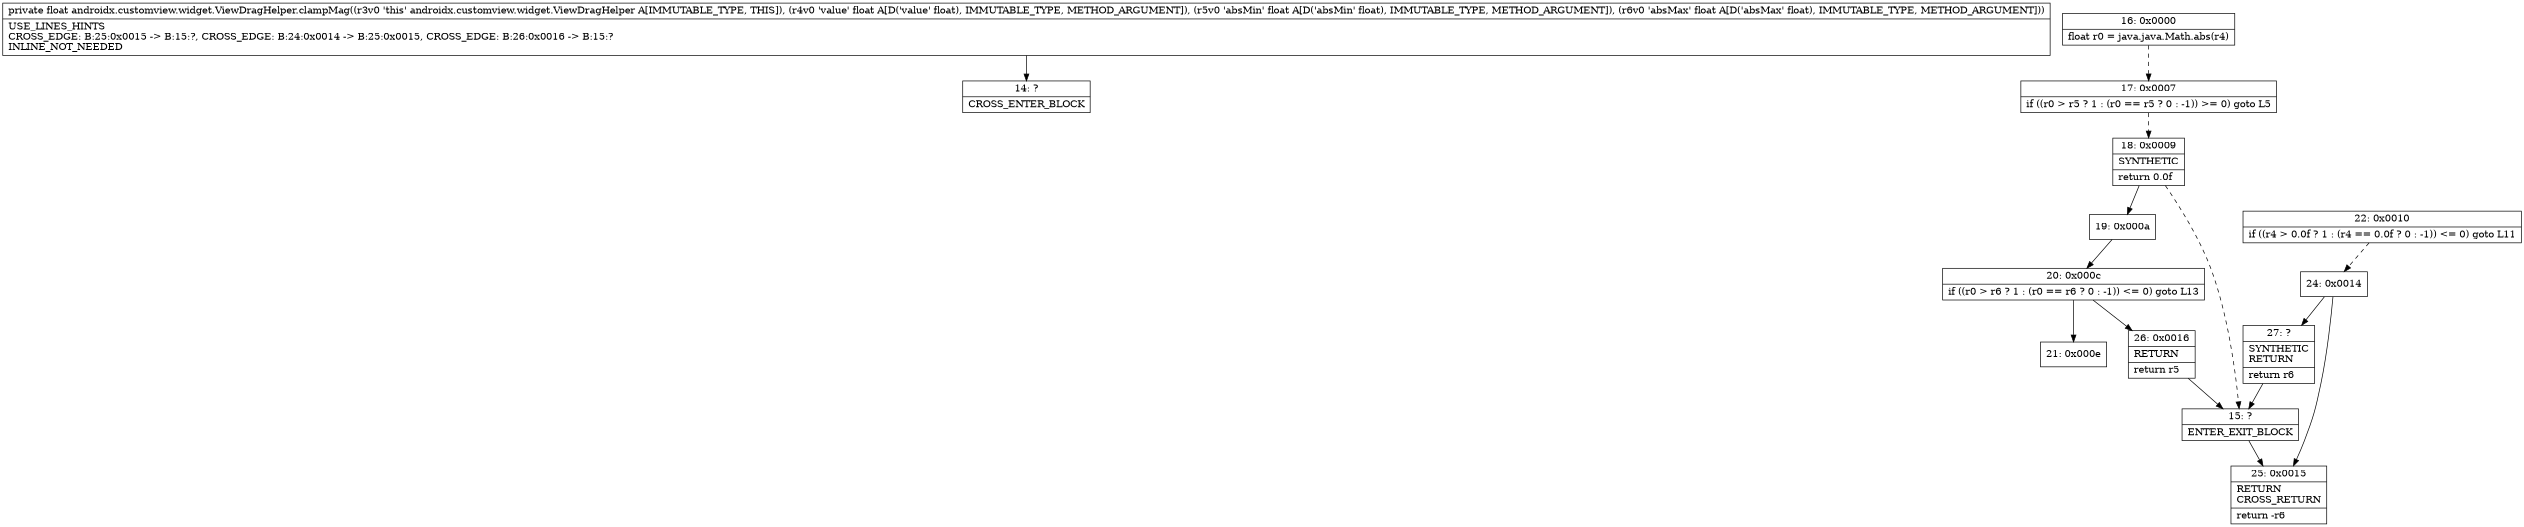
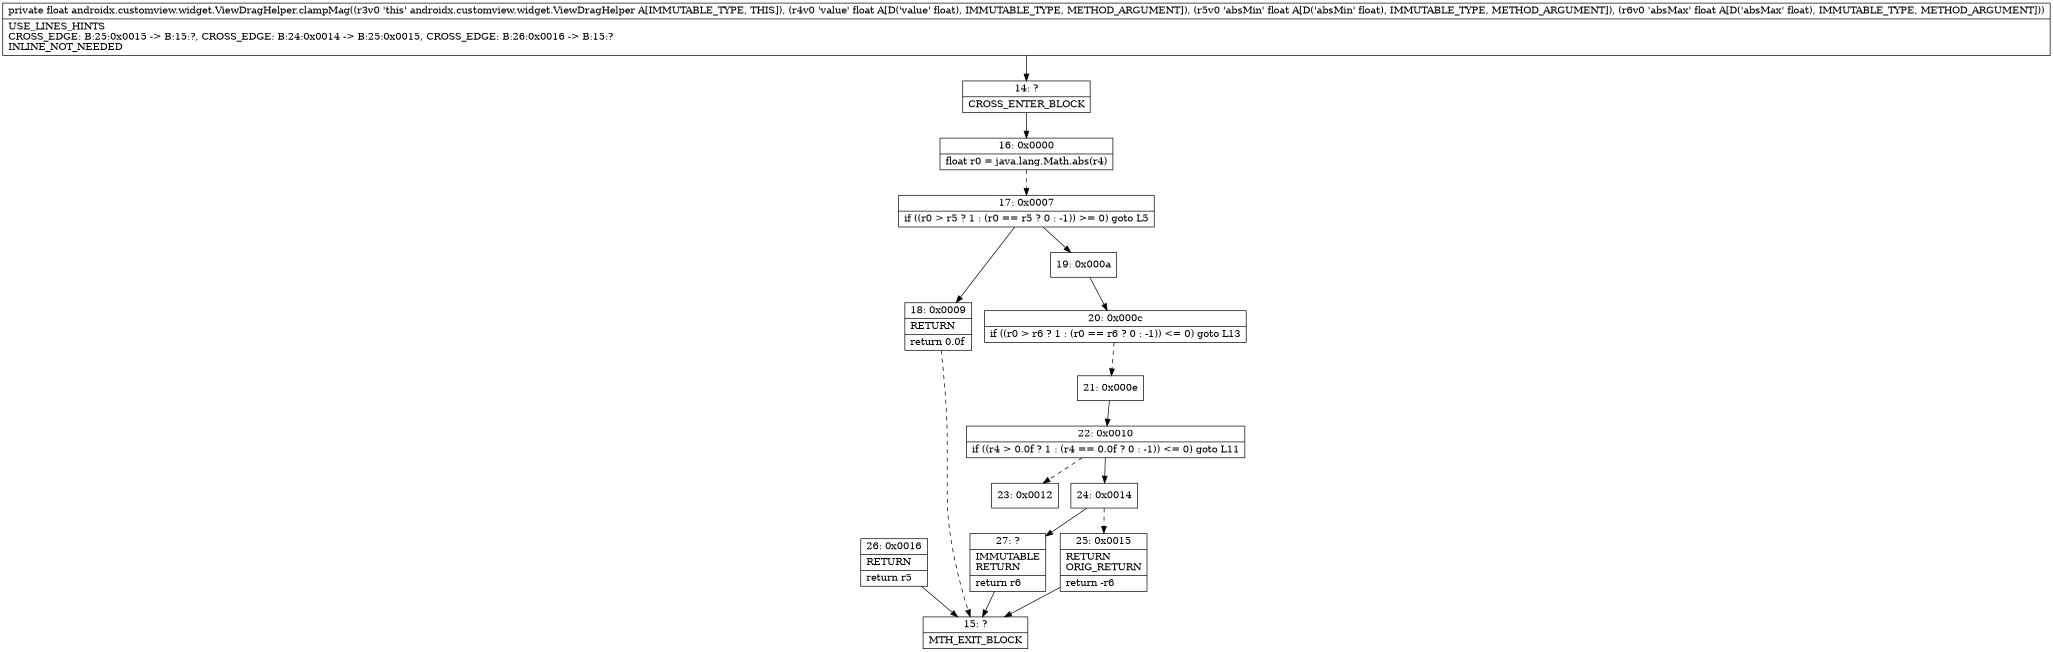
(2149, 37) -> (1026, 162)
none -> (1026, 122)
(2149, 122) -> (987, 262)
(2149, 162) -> (933, 326)
(2135, 197) -> (1054, 237)
(2359, 255) -> (1105, 467)
(2110, 313) -> none
(2074, 317) -> (1113, 356)
(2279, 349) -> (1008, 557)
(2322, 380) -> (1104, 517)
none -> (1109, 410)
(2240, 432) -> (975, 640)
(2254, 450) -> (1035, 601)
none -> (1025, 496)
(2279, 500) -> (1104, 567)
